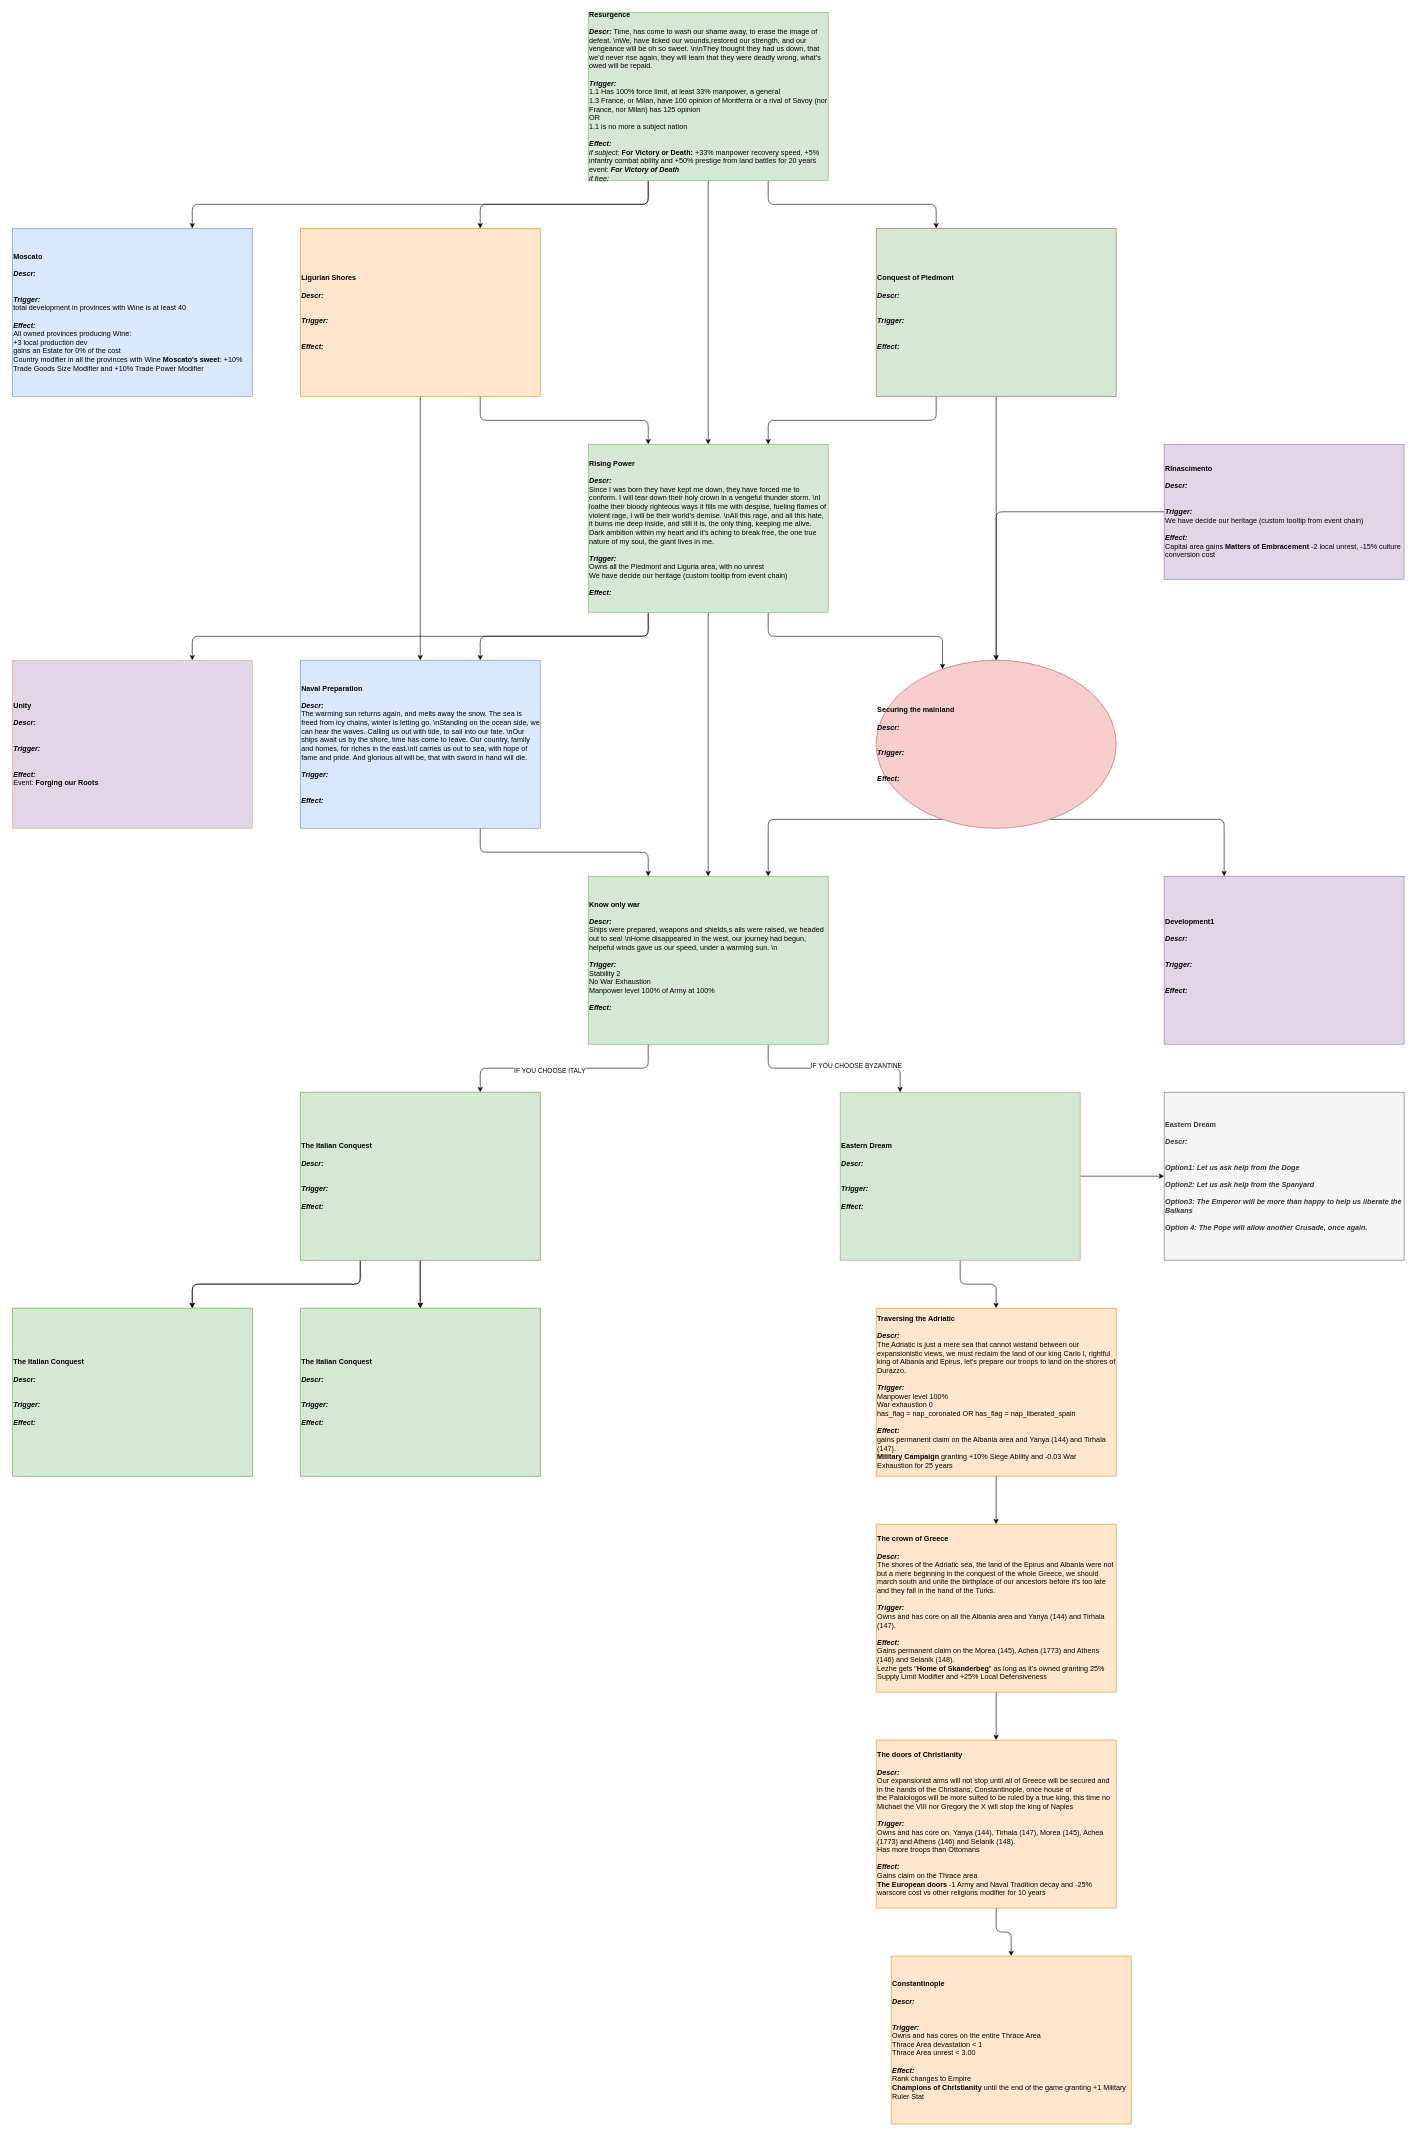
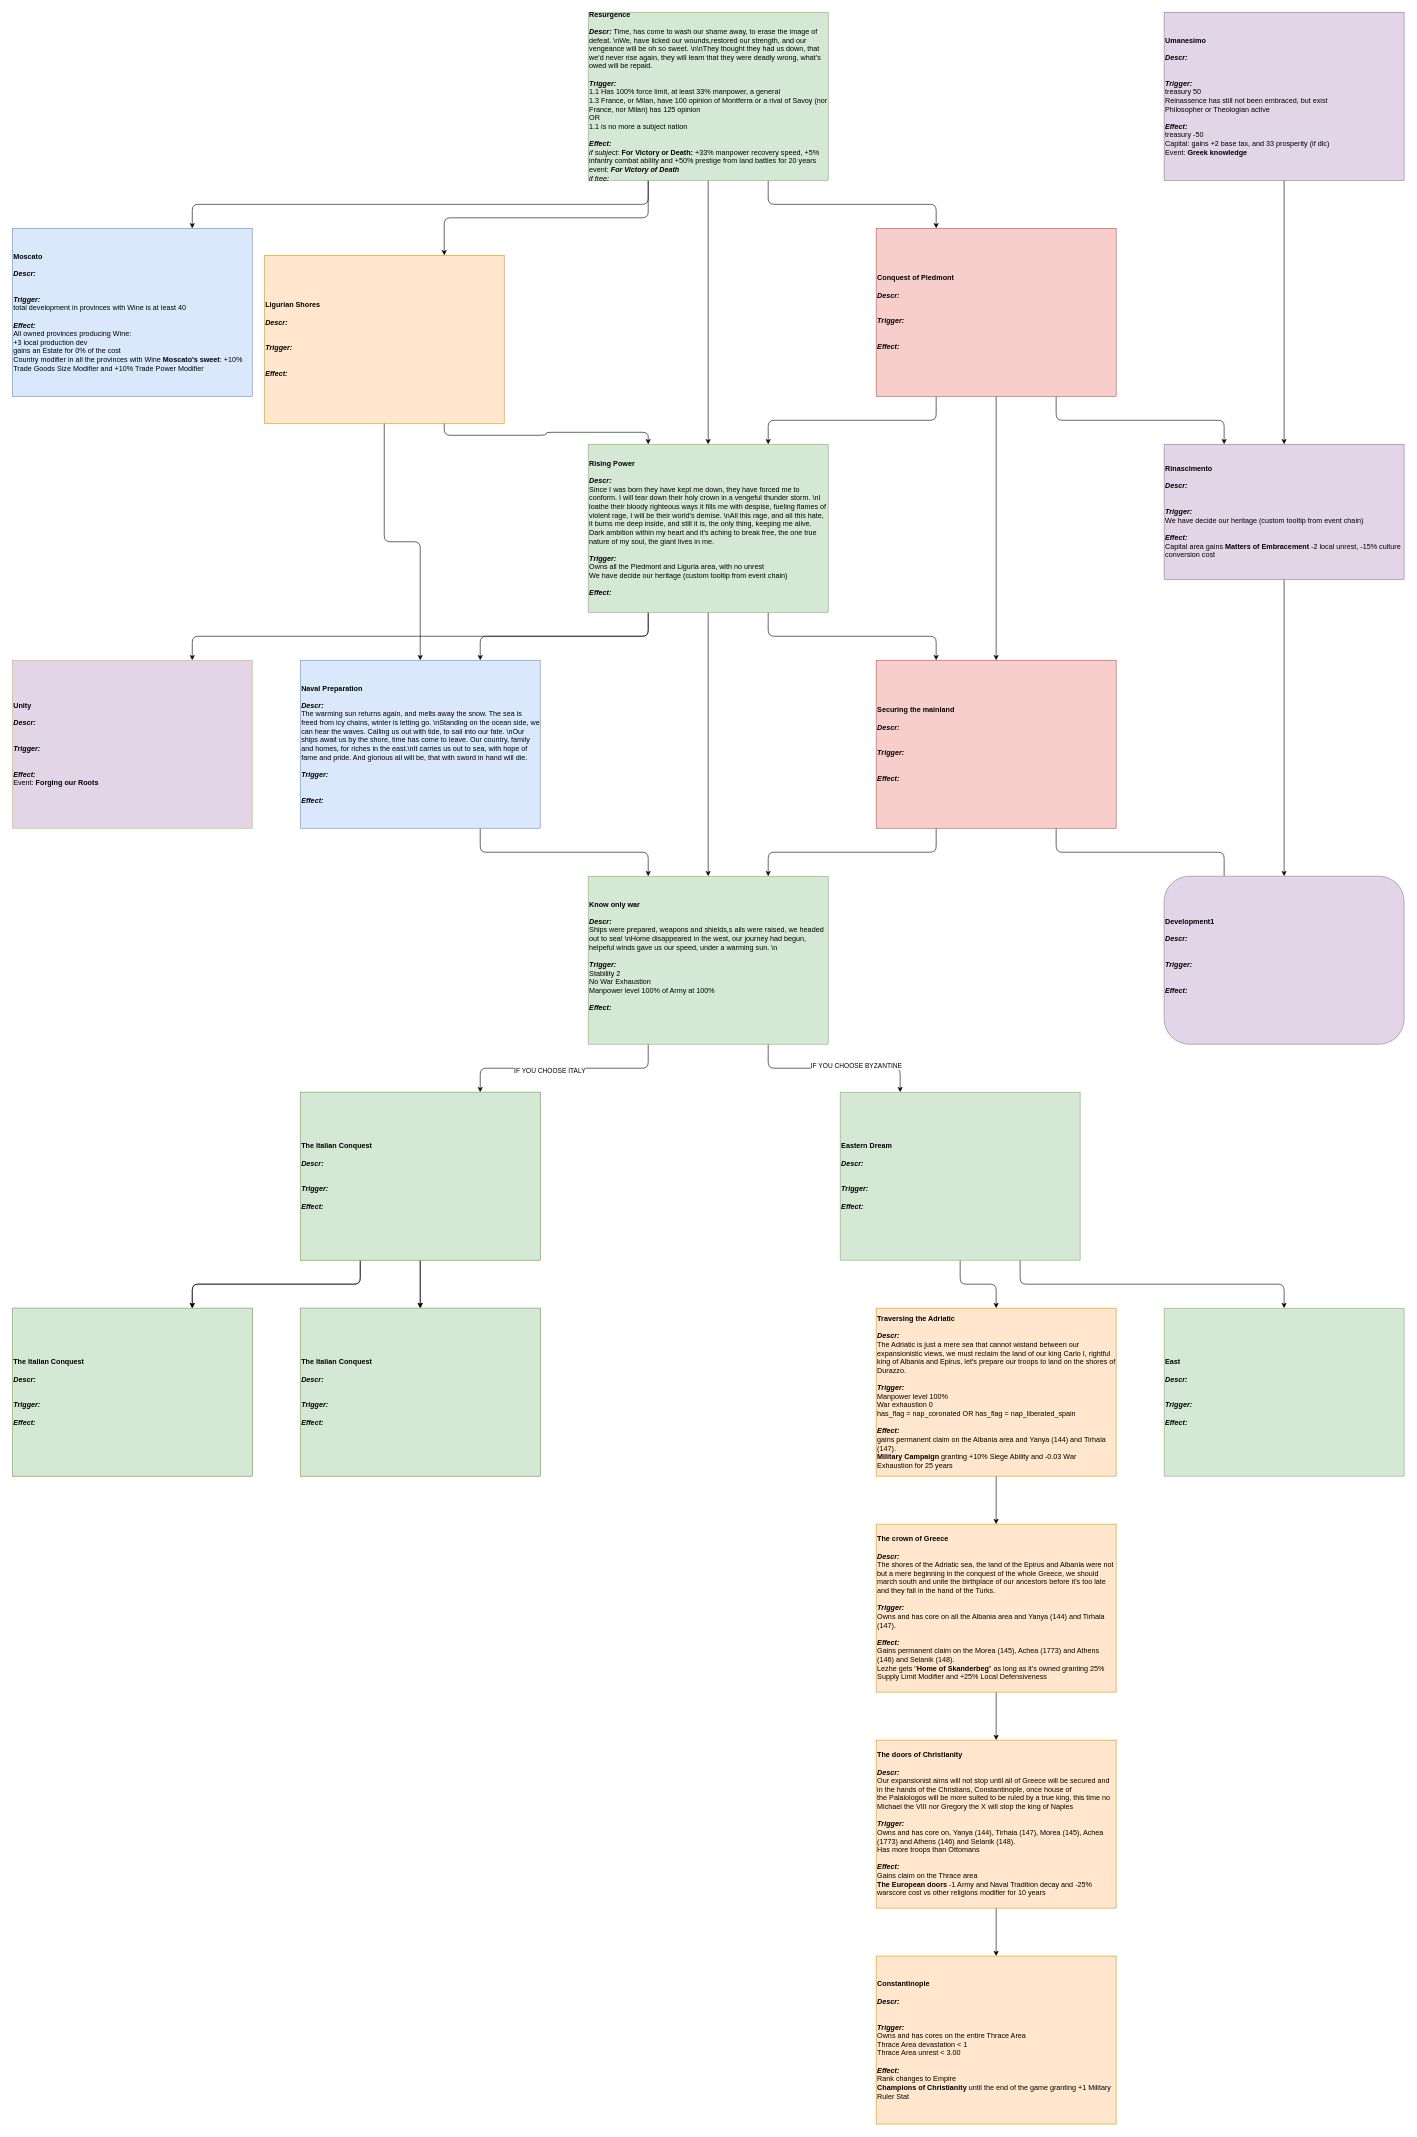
none -> (1284, 96)
(420, 312) -> (384, 339)
(996, 312) -> (996, 312)
none -> (1057, 417)
none -> (1284, 438)
(996, 510) -> (996, 510)
(1081, 512) -> (1284, 870)
(996, 744) -> (996, 744)
(1224, 870) -> (1224, 872)
(1284, 960) -> (1284, 960)
(1158, 1176) -> none
(1284, 1176) -> none
none -> (1021, 1281)
none -> (1284, 1392)
(1011, 2040) -> (996, 2040)
